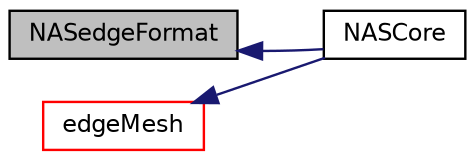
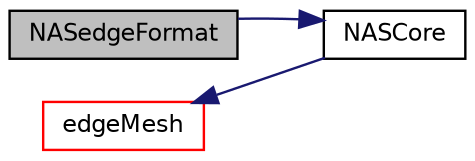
(293, 50) -> (269, 19)
